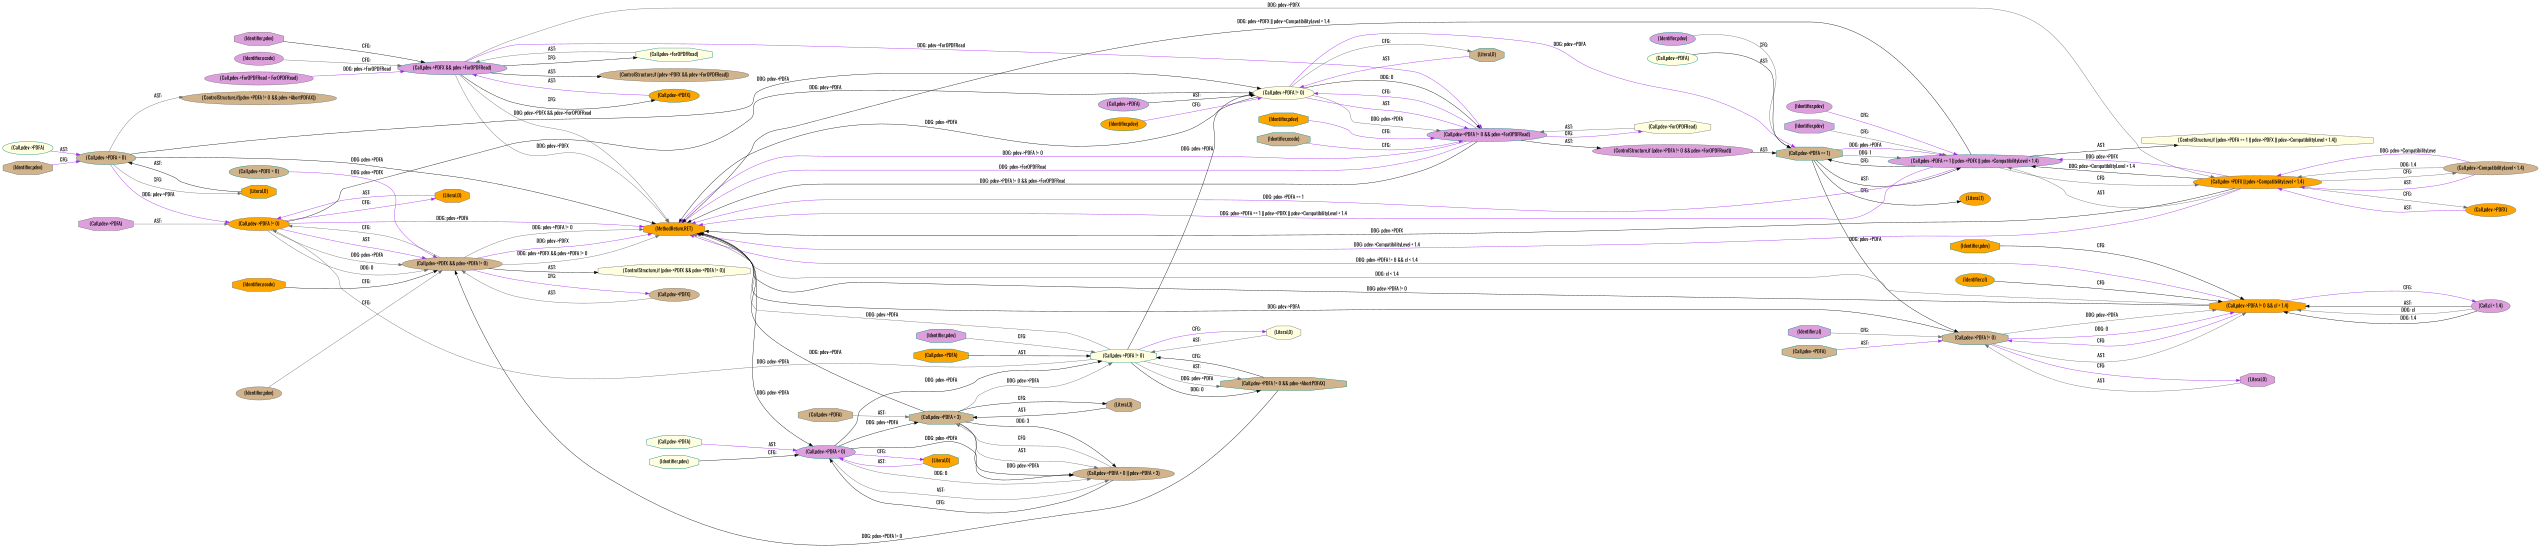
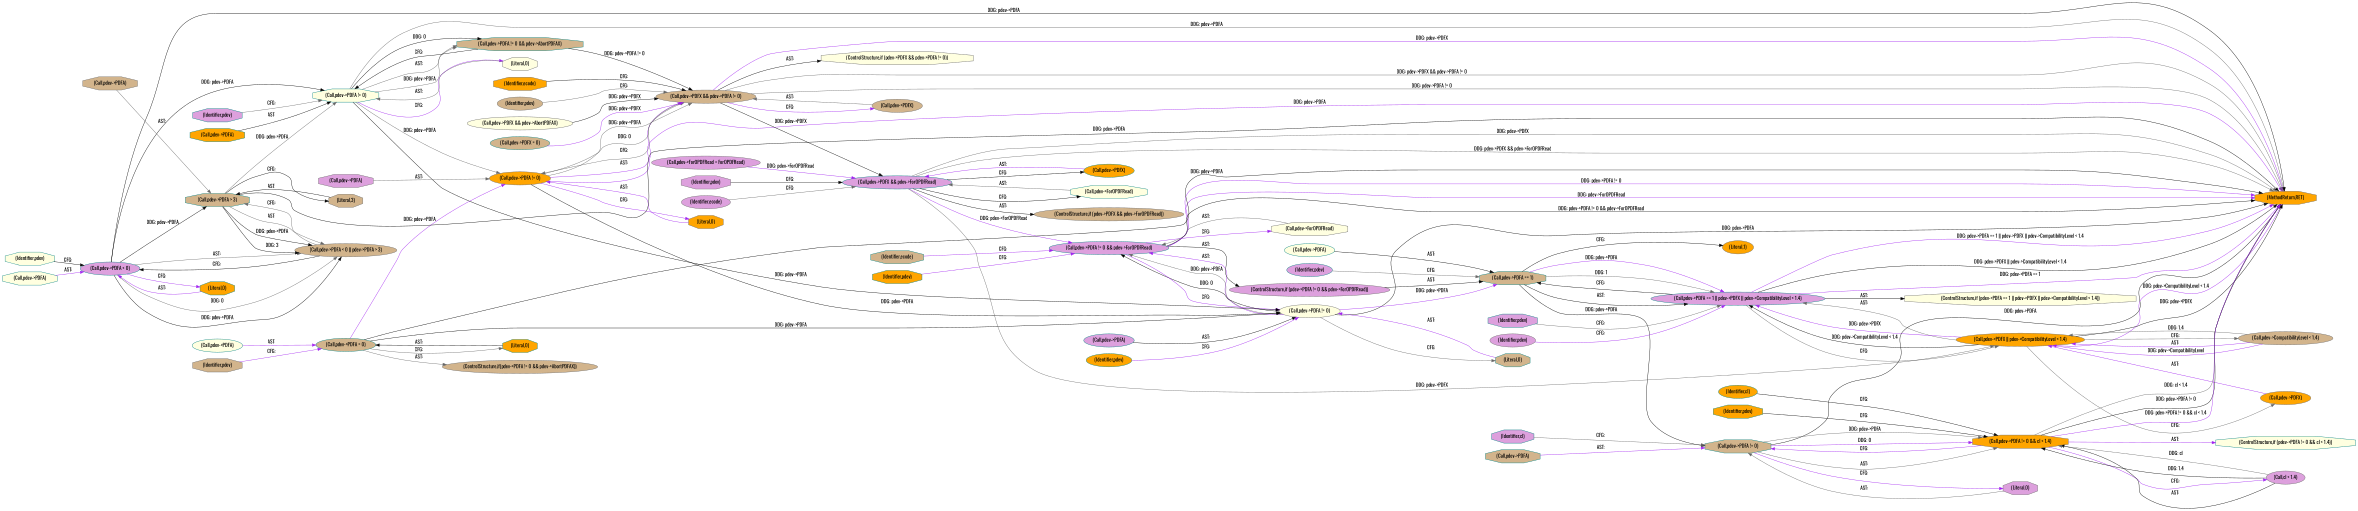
none -> (520, 123)
none -> (800, 139)
(754, 335) -> (1163, 13)
none -> (2286, 443)
